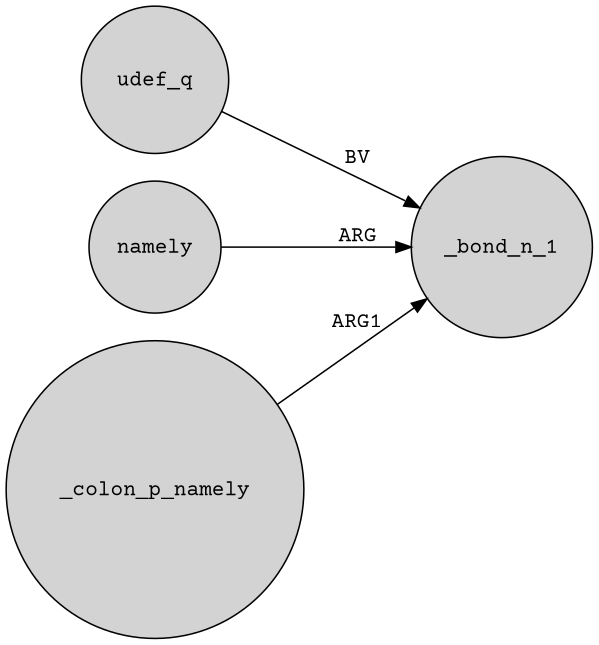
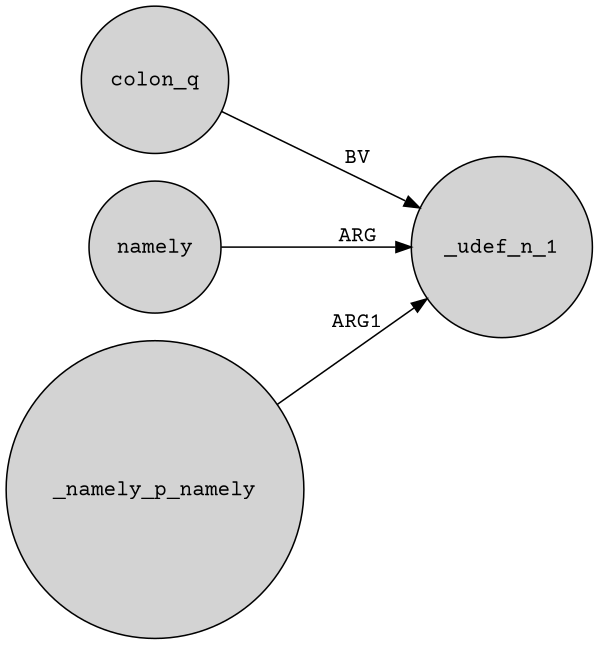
(155, 80) -> (155, 80)
(502, 247) -> (502, 247)
(155, 490) -> (155, 490)
